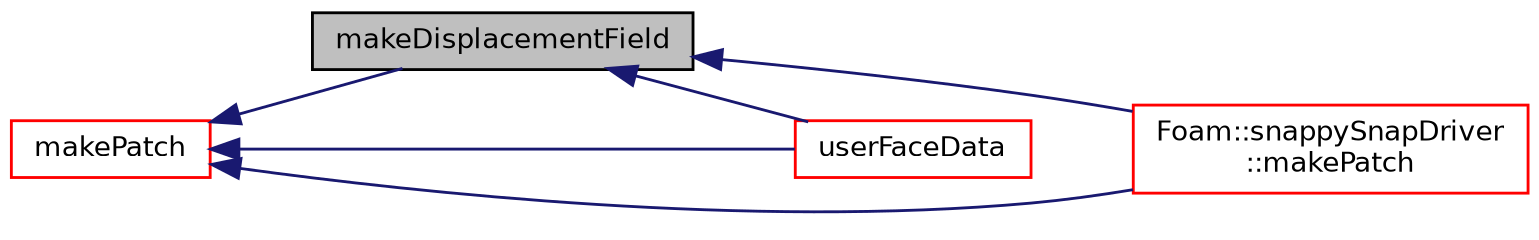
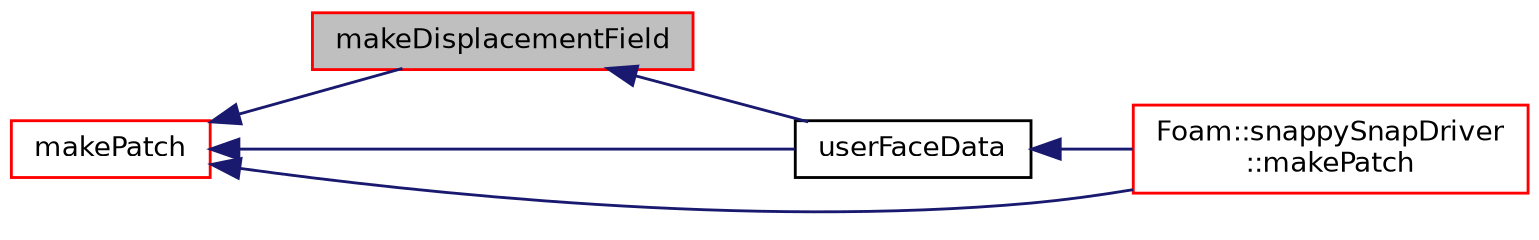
(503, 41) -> (503, 41)
(928, 82) -> (1097, 149)
(913, 149) -> (913, 149)
